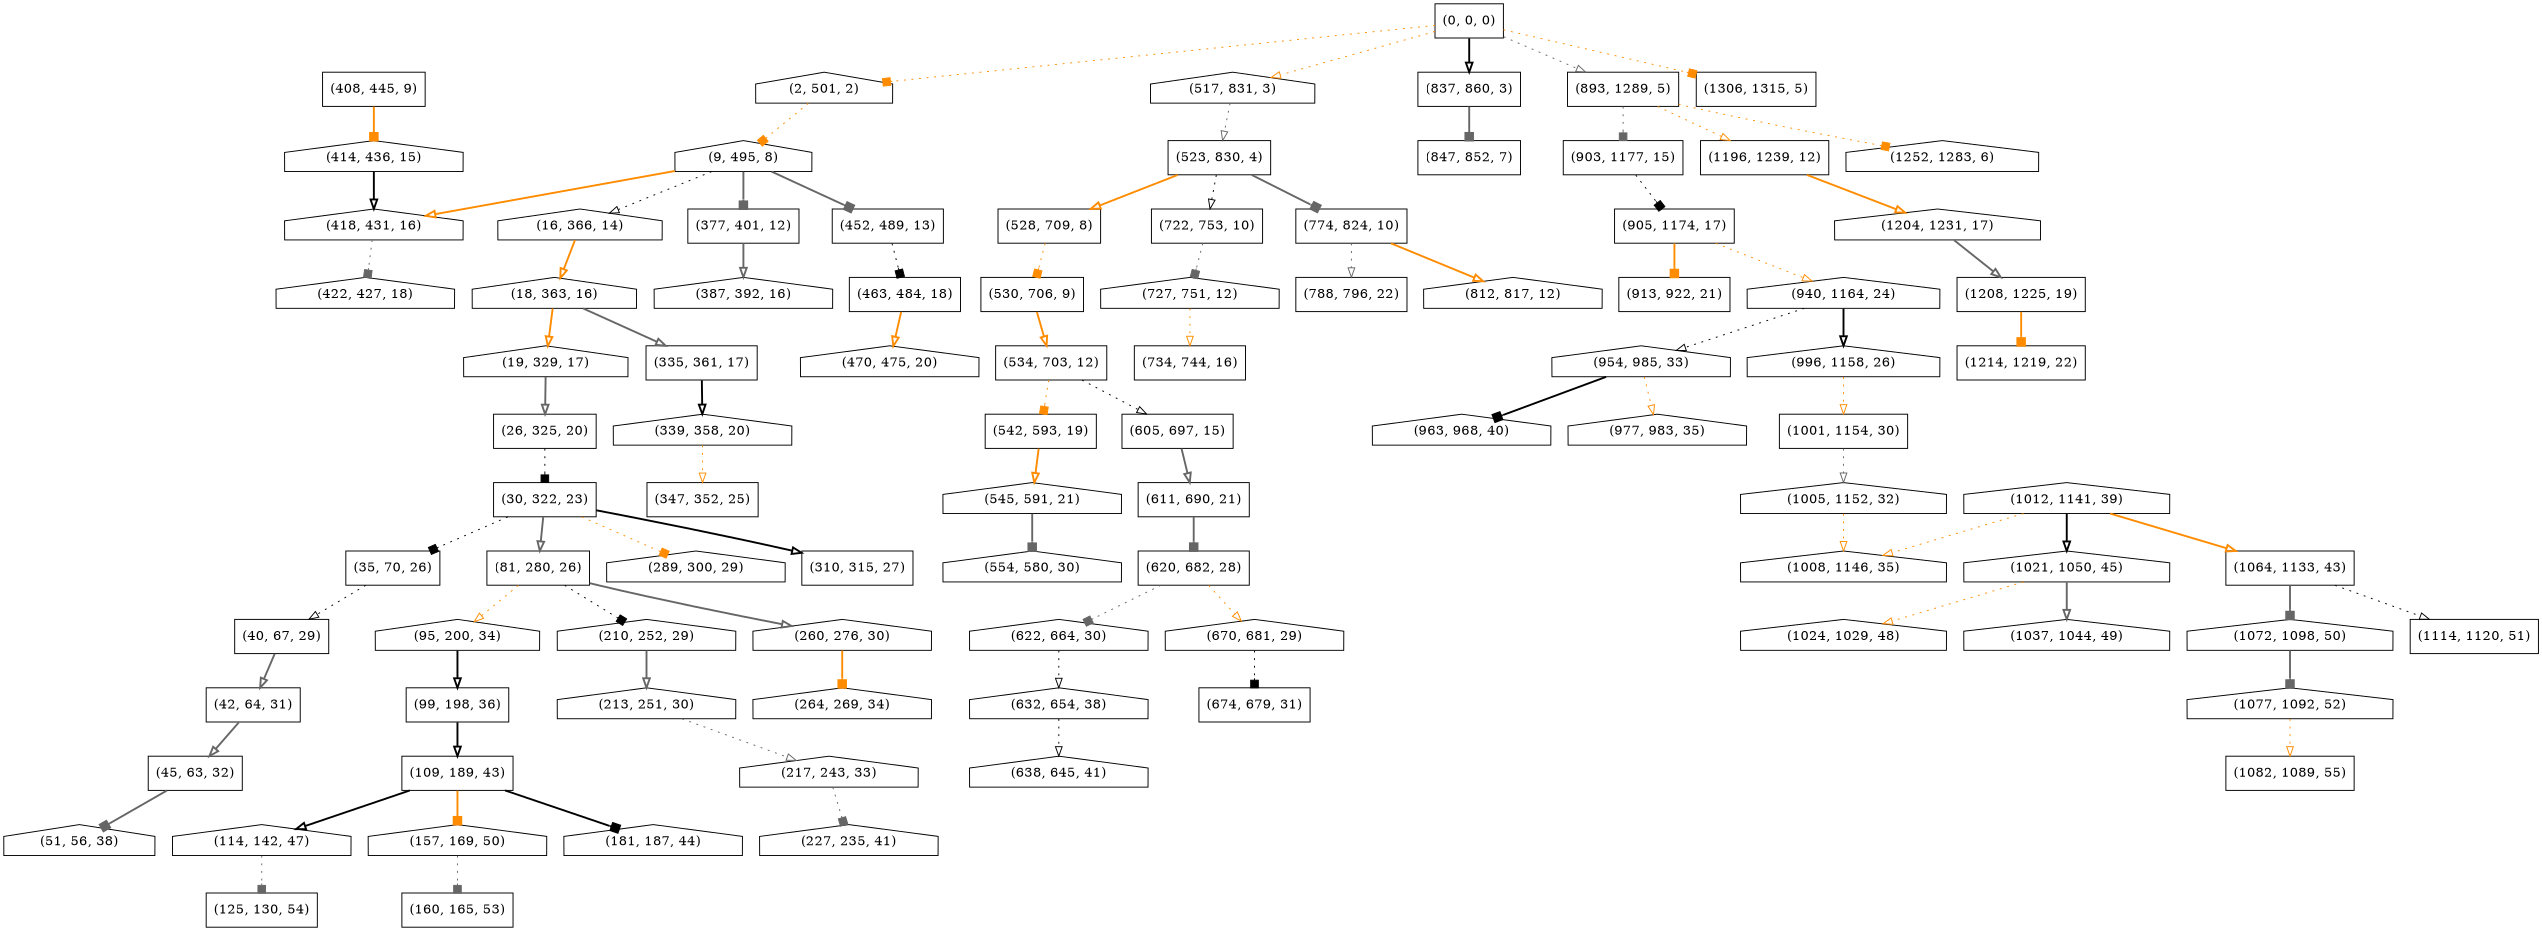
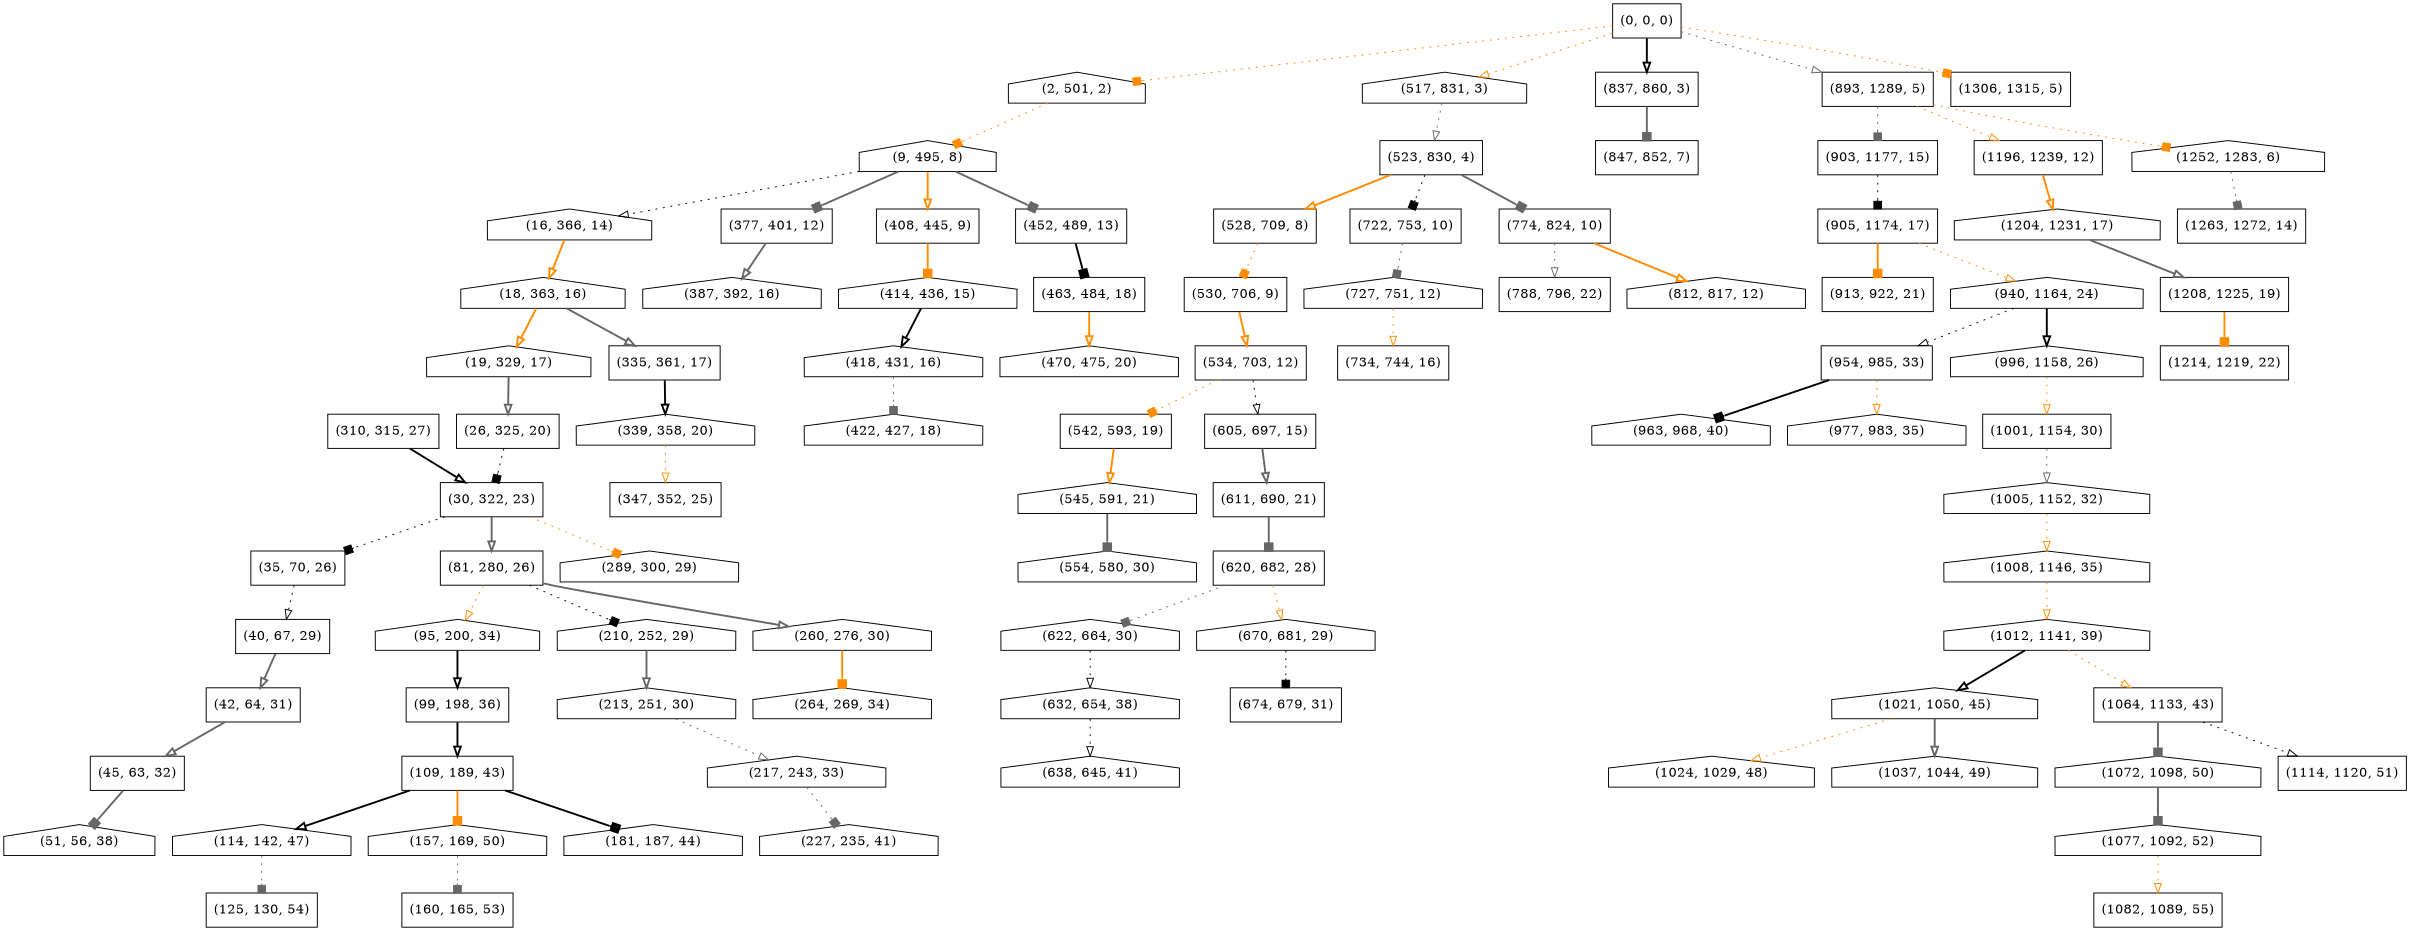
(1214, 187) -> (1420, 188)
(555, 193) -> (928, 186)
none -> (2242, 226)
(895, 256) -> (1079, 256)
(1641, 363) -> (1877, 363)
(694, 530) -> (433, 463)
(2168, 531) -> (2096, 667)
(1958, 533) -> (2047, 596)
